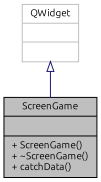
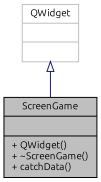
(47, 145) -> (40, 145)
